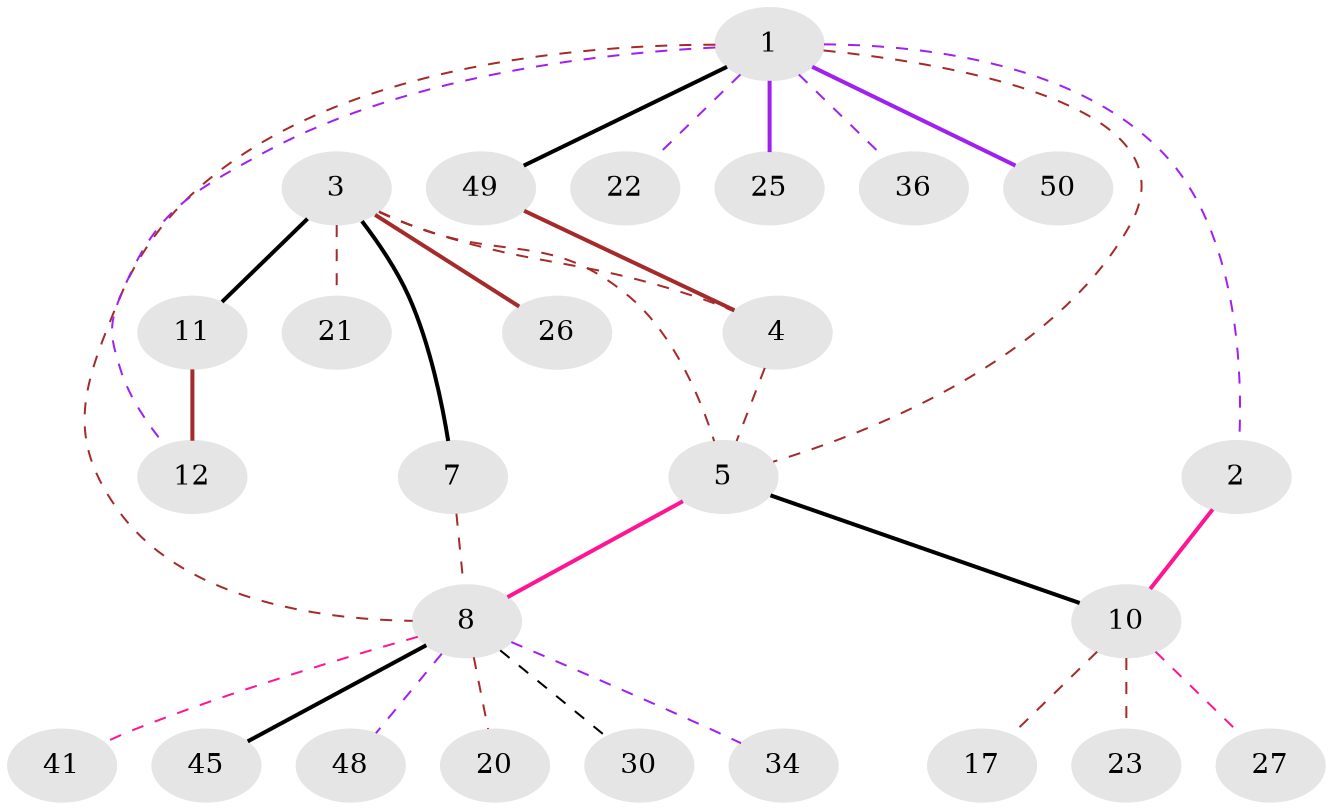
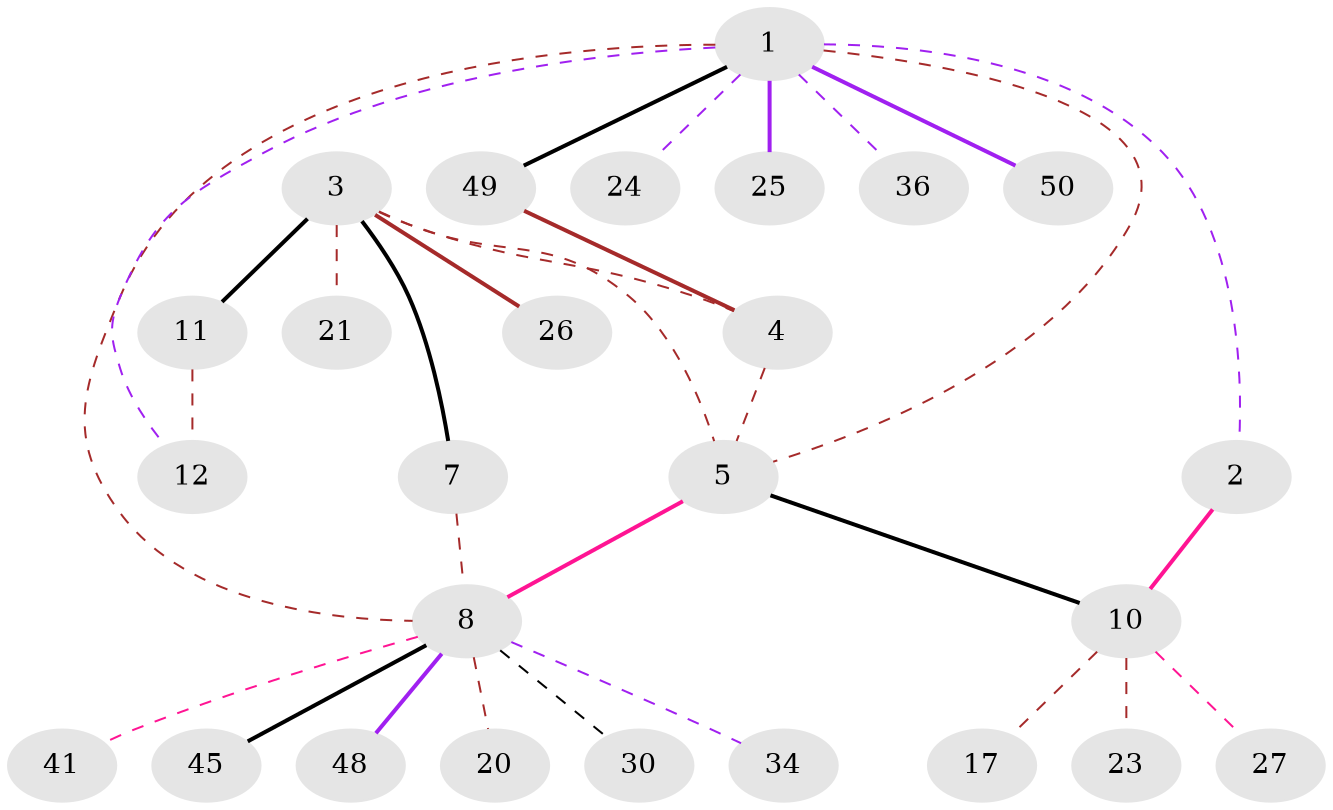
(625, 188) -> (625, 188)
(192, 405) -> (192, 405)
(409, 693) -> (409, 693)
